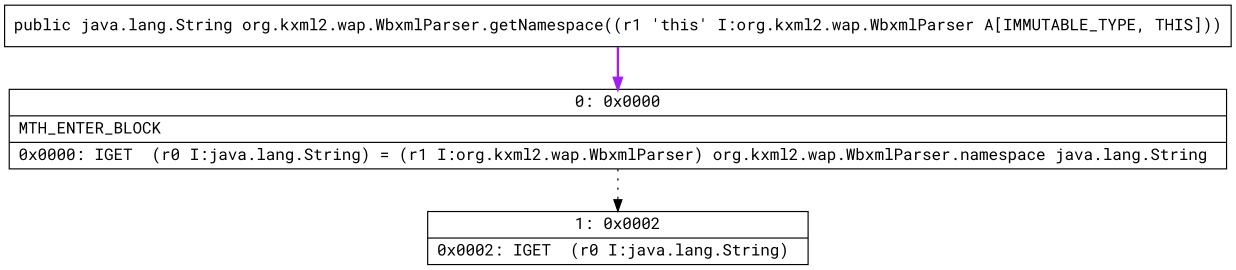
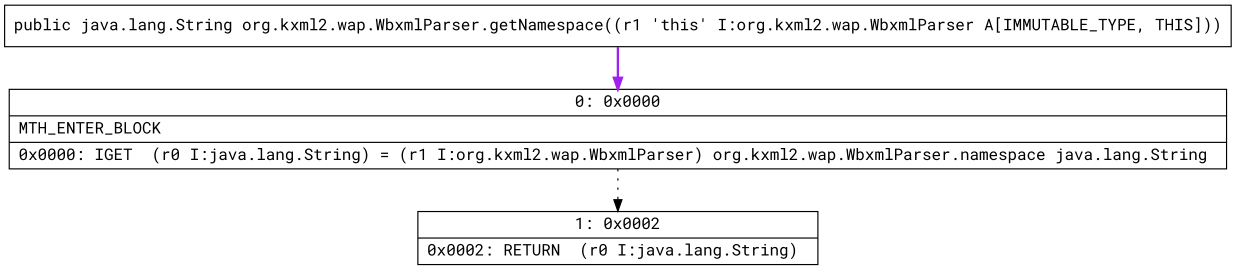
(618, 251) -> (618, 251)
